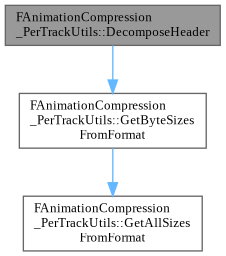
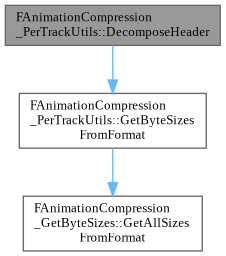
(113, 224) -> (113, 224)
